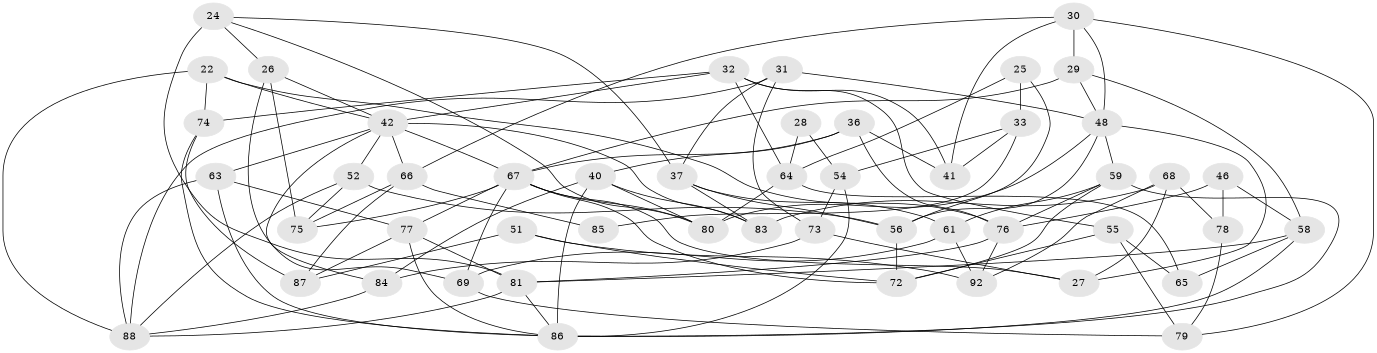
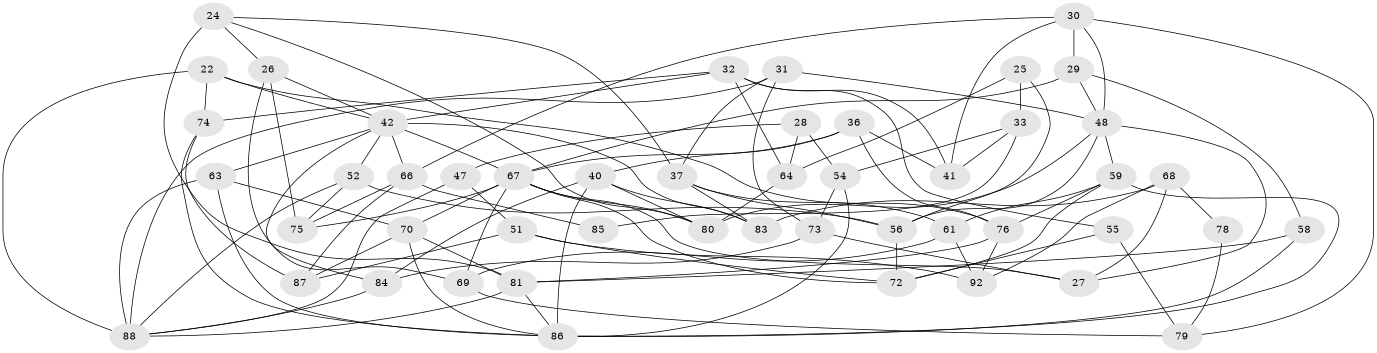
none -> (461, 177)
(1223, 177) -> none
(407, 230) -> (407, 230)
(1182, 283) -> none
